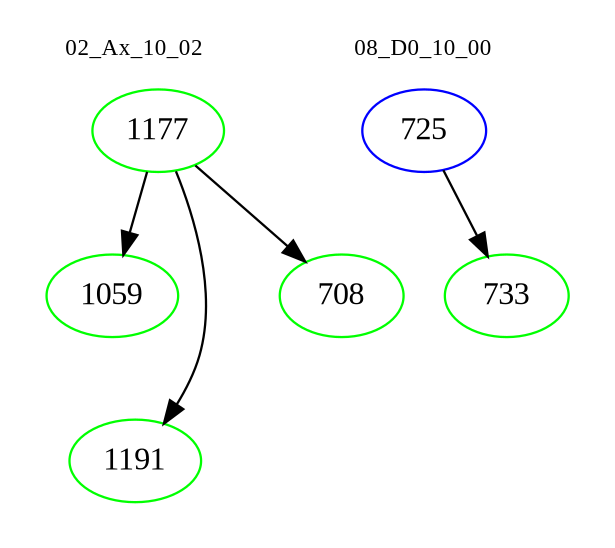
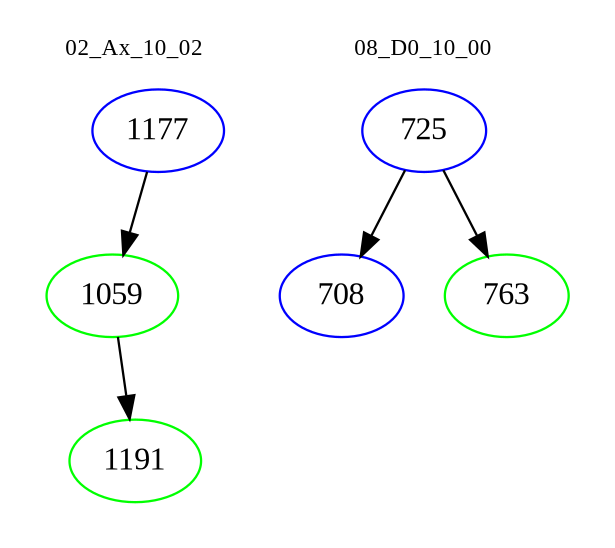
(158, 131) -> (158, 131)
(228, 194) -> (388, 203)
(205, 289) -> (122, 366)
(342, 296) -> (342, 296)
(507, 296) -> (507, 296)
